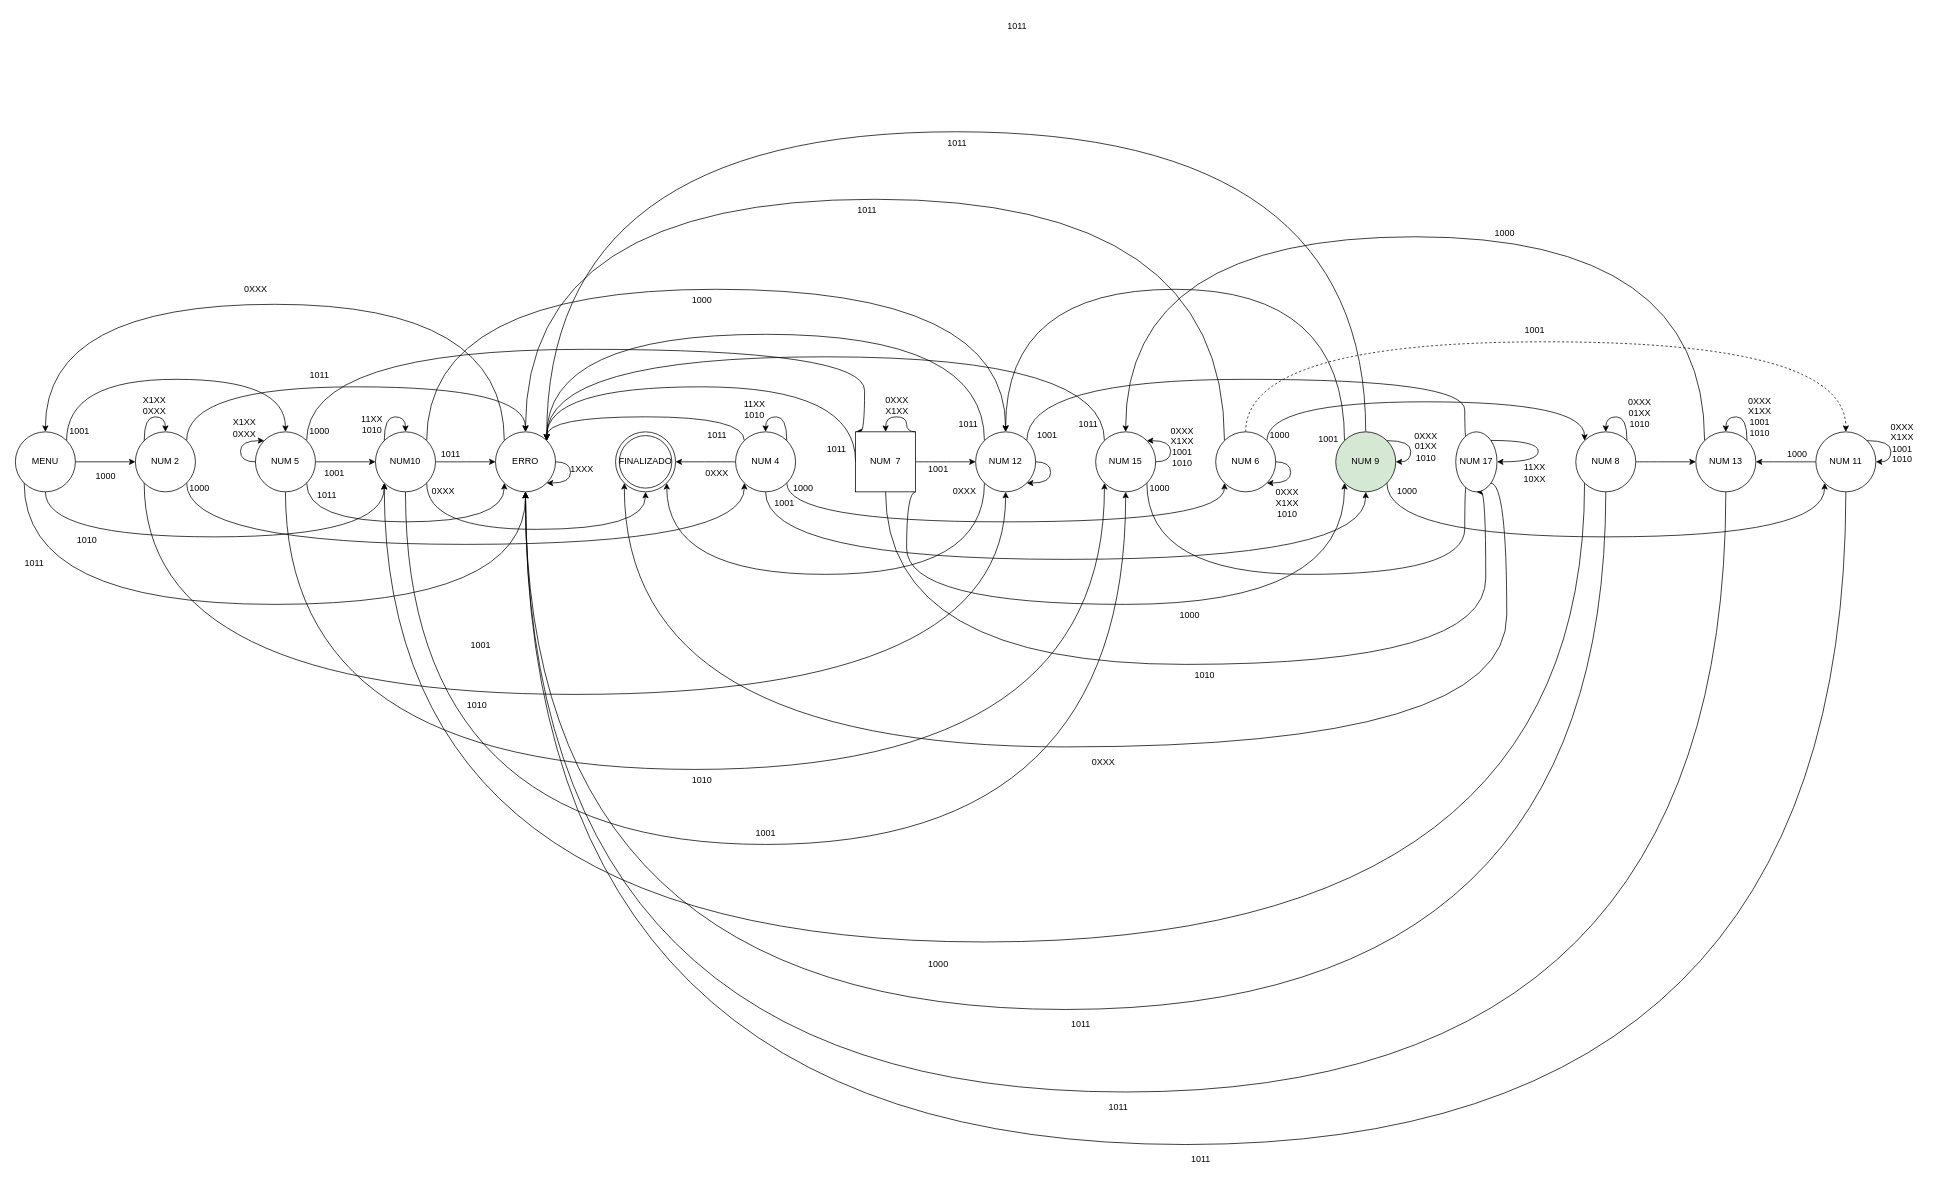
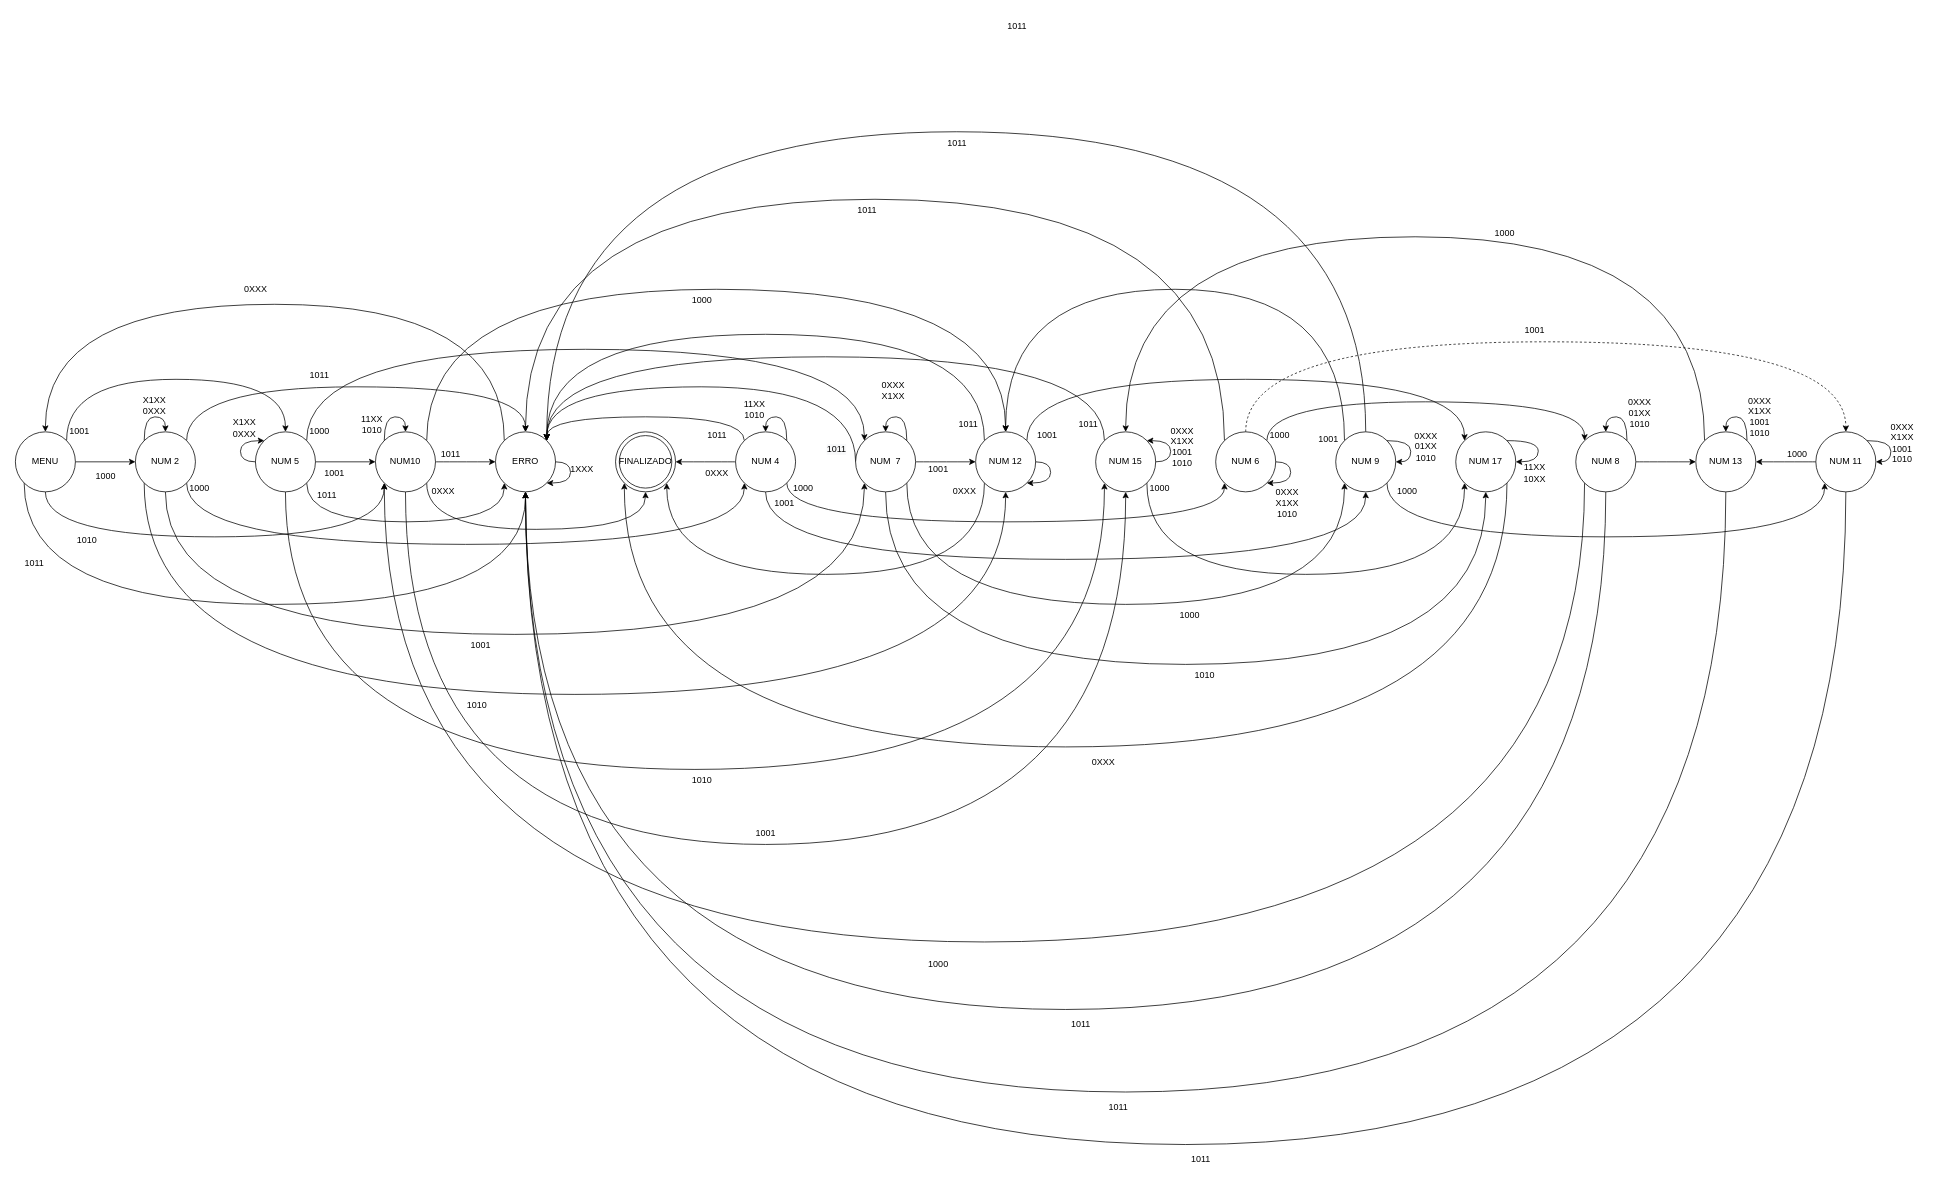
(897, 405) -> (893, 390)
(885, 462) -> (885, 462)
(1365, 462) -> (1365, 462)
(1476, 462) -> (1485, 462)
none -> (740, 610)
